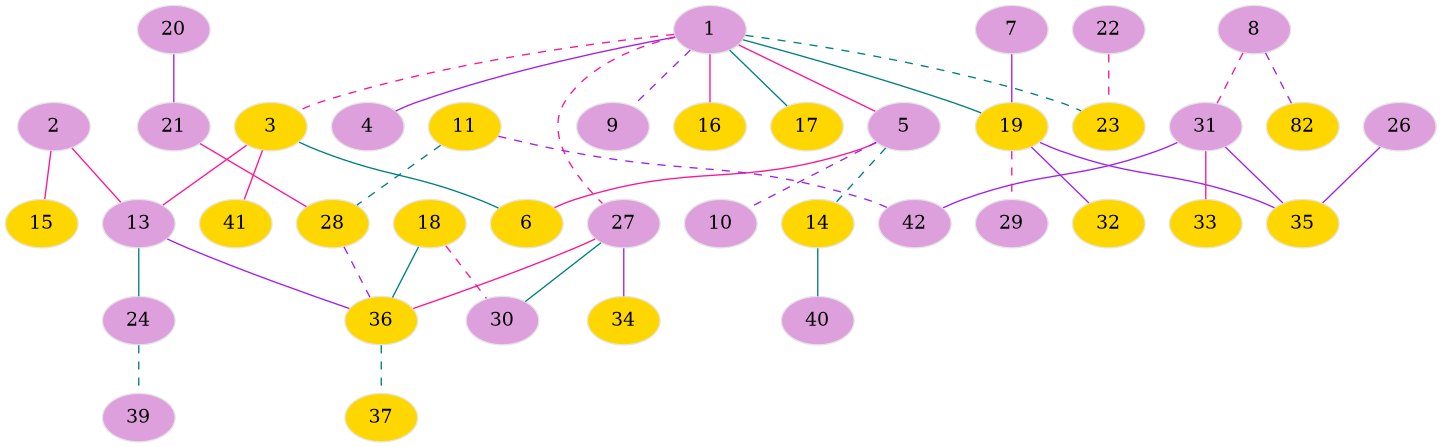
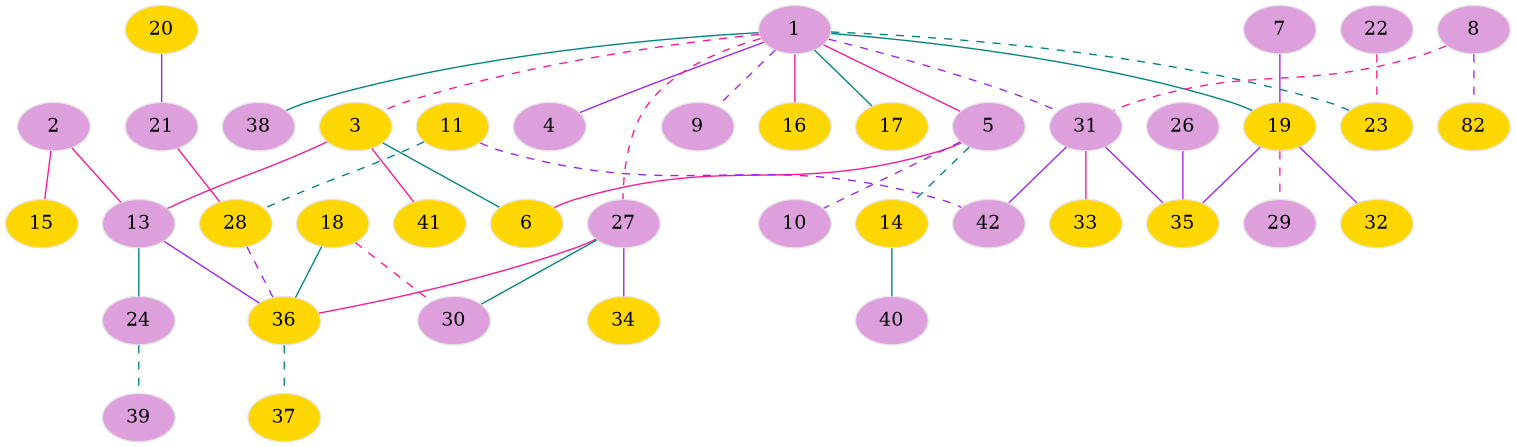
(174, 30) -> (162, 30)
none -> (944, 71)
none -> (259, 127)
